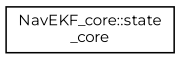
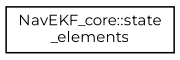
(90, 30) -> (90, 30)
